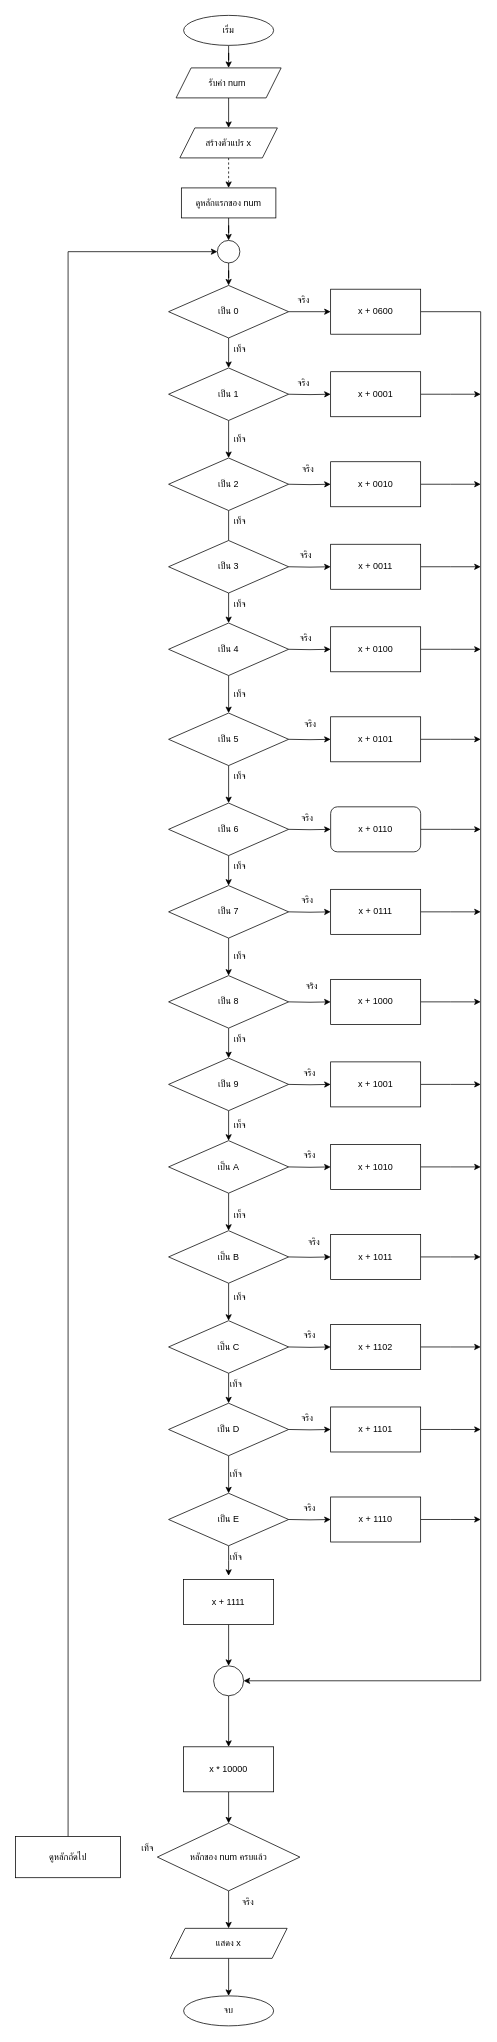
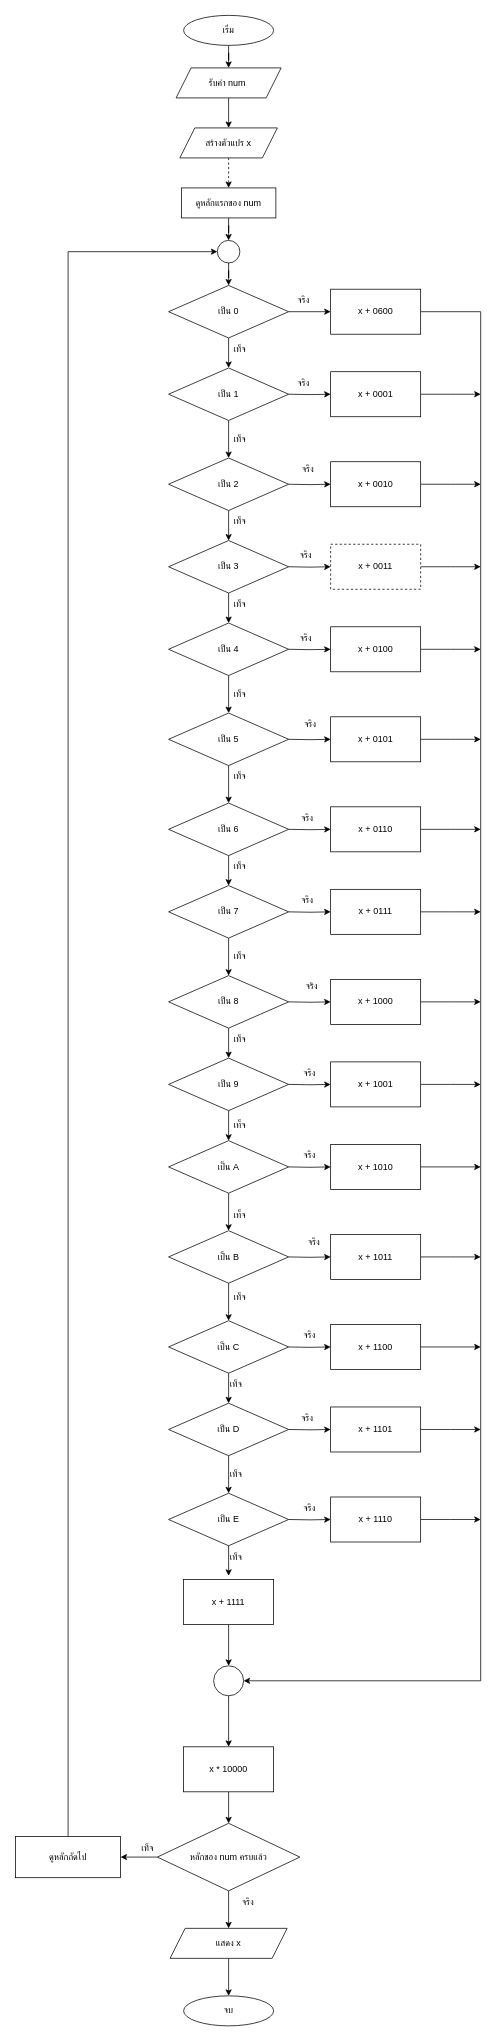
(228, 536) -> (228, 534)
(375, 567) -> (375, 567)
(375, 829) -> (375, 829)
(375, 1347) -> (375, 1347)
none -> (127, 1857)
